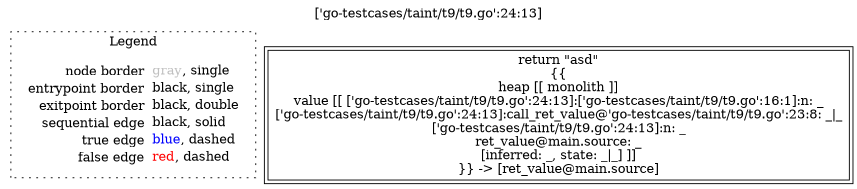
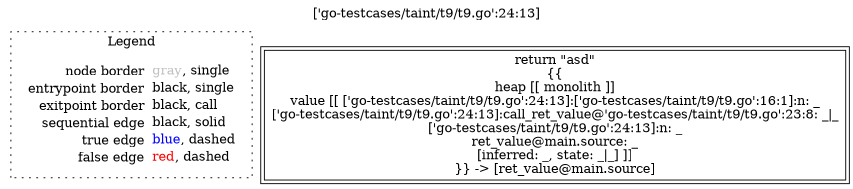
(213, 105) -> (202, 105)
